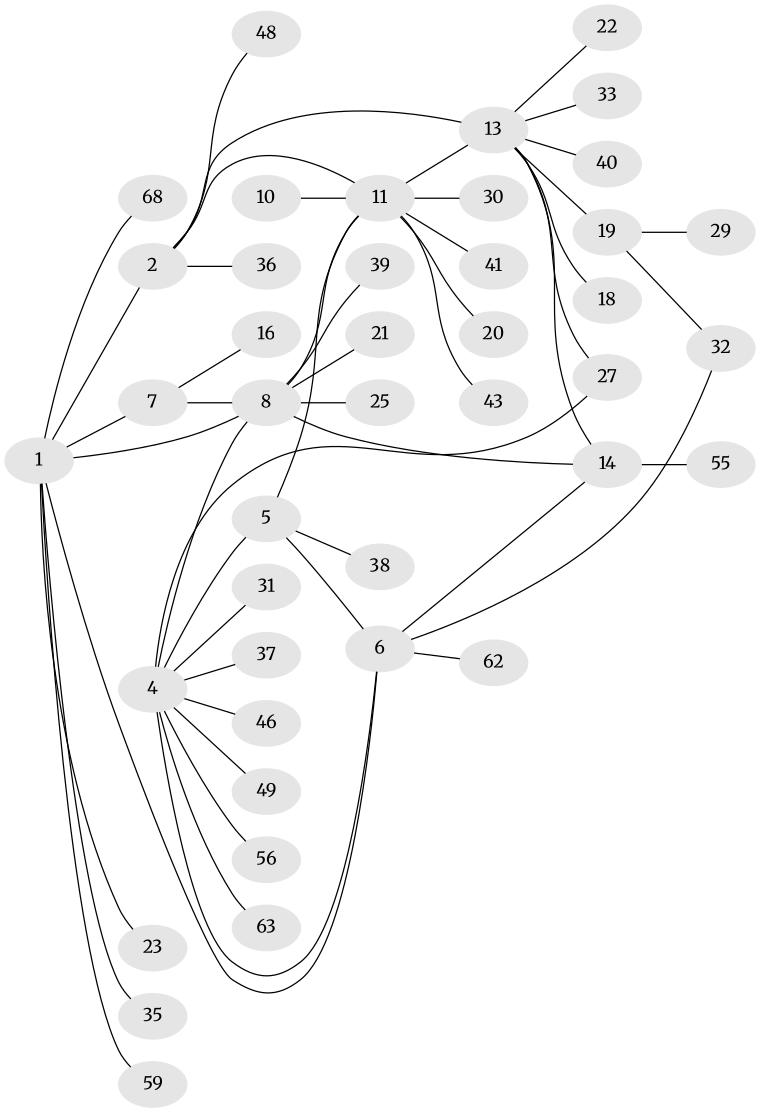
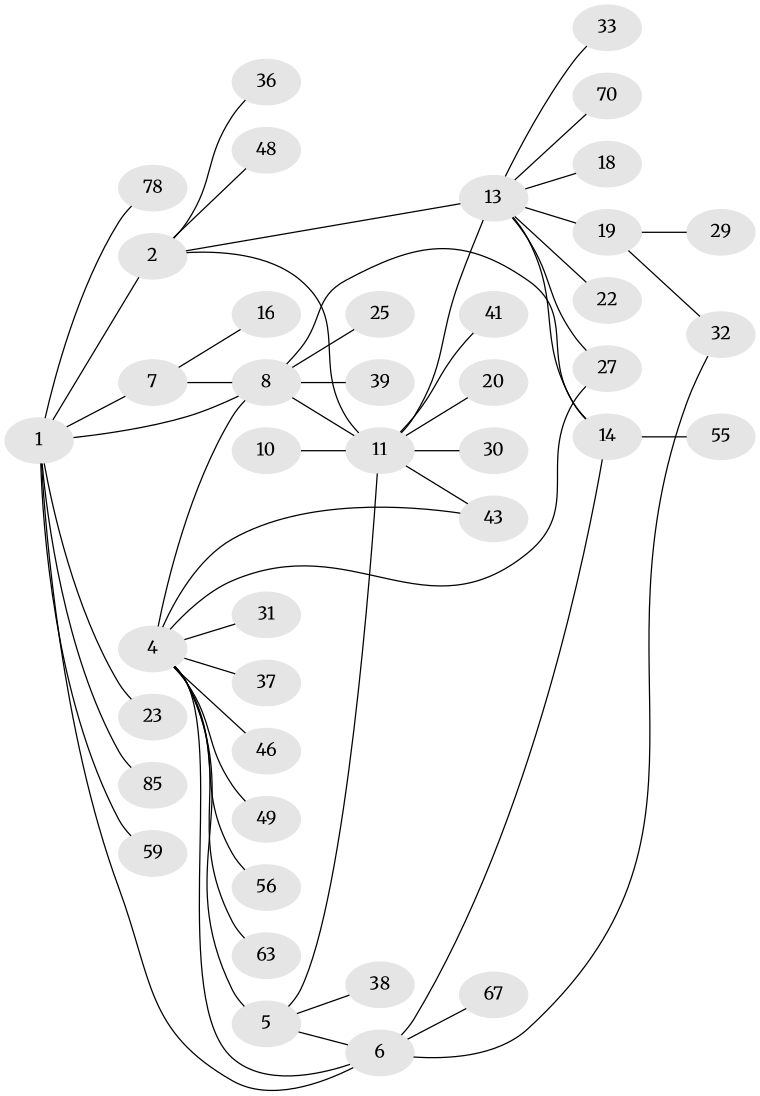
(607, 164) -> (607, 96)
(153, 198) -> (153, 188)
(380, 335) -> none
none -> (288, 518)
(494, 663) -> (494, 995)
(153, 1016) -> (153, 785)
